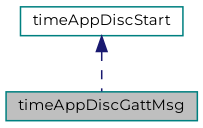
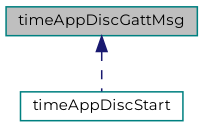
(102, 72) -> (102, 72)
